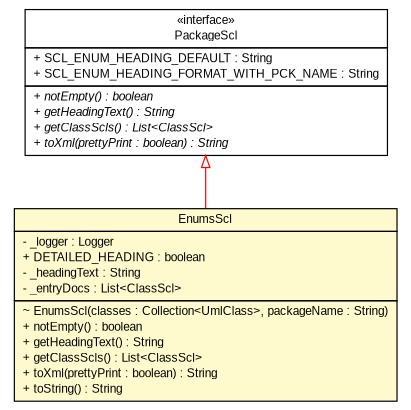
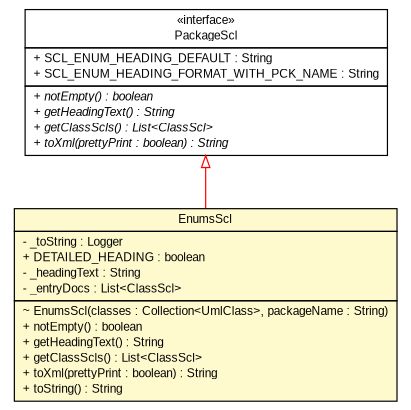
(68, 242) -> (73, 242)
